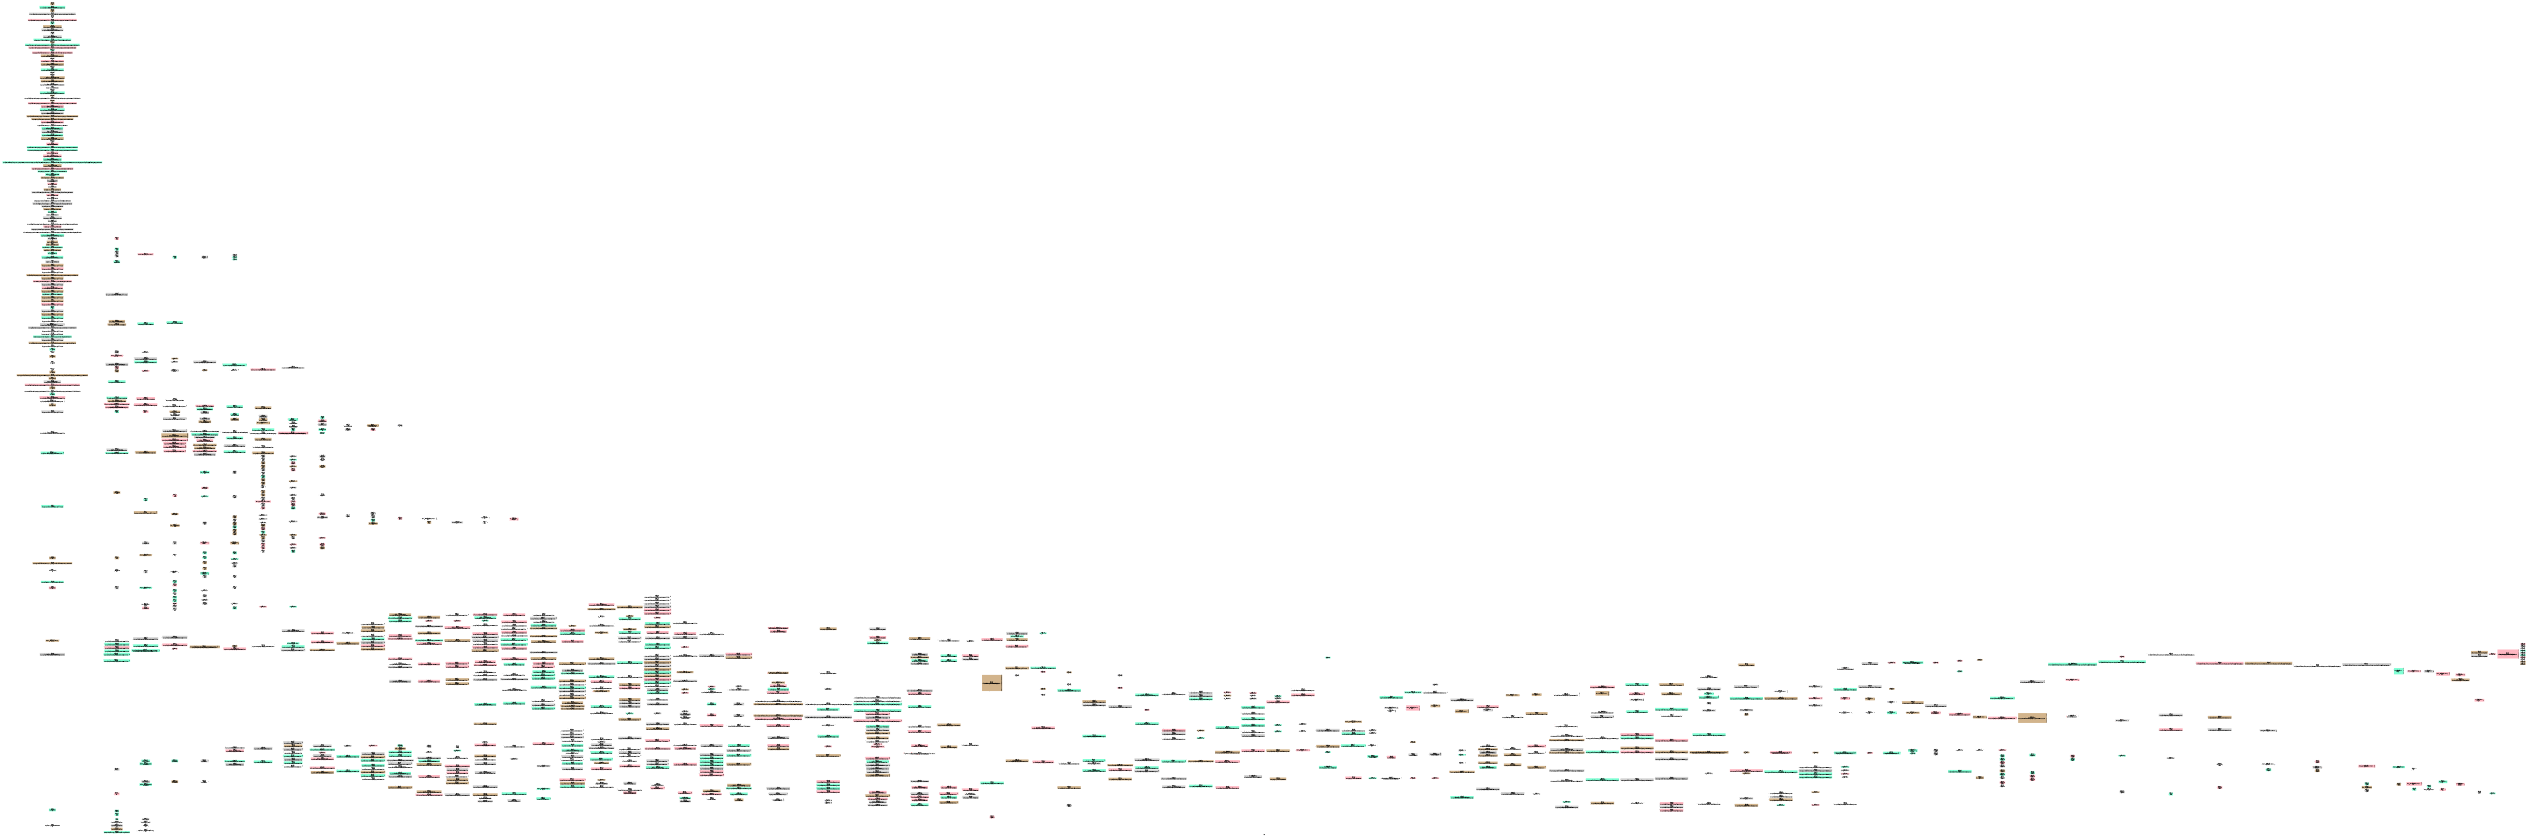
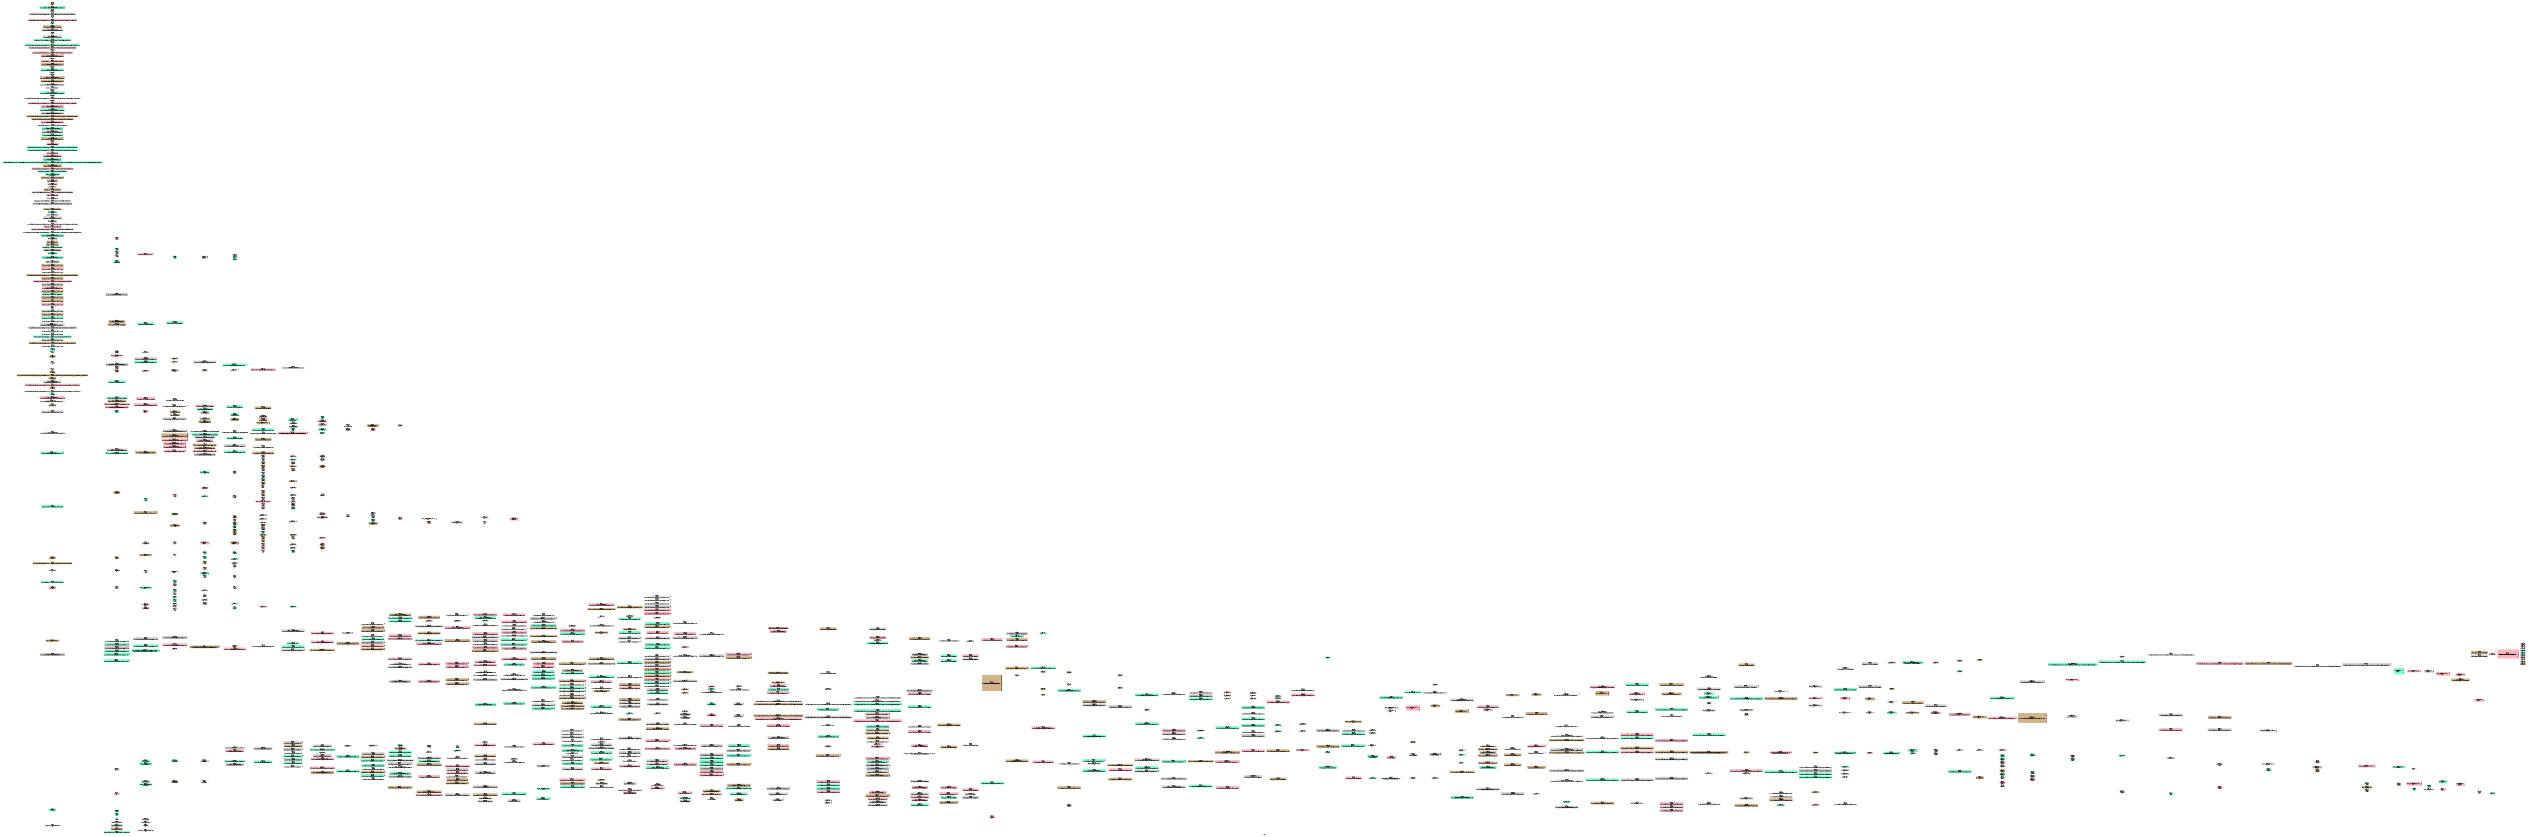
(52, 206) -> none
none -> (514, 762)
